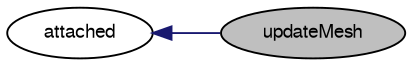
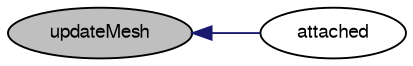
(196, 33) -> (236, 33)
